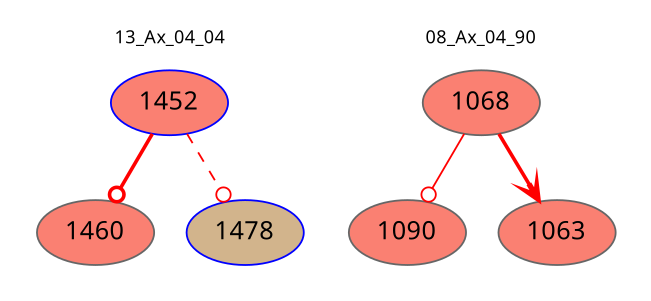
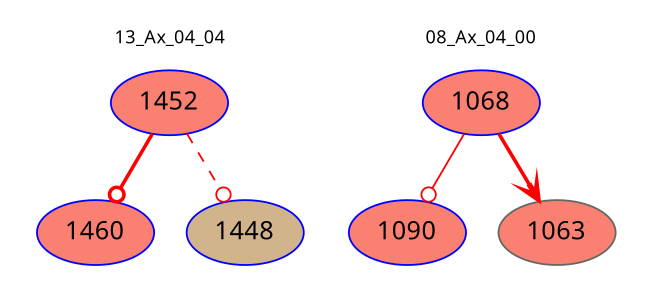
(481, 39) -> (481, 39)
(481, 103) -> (481, 103)
(96, 233) -> (96, 233)
(245, 233) -> (245, 233)
(407, 233) -> (407, 233)
